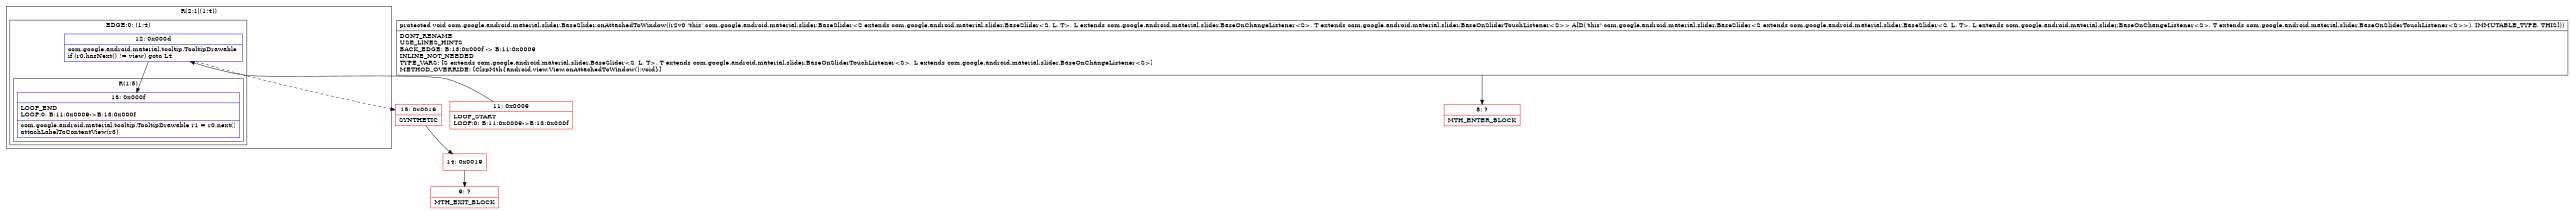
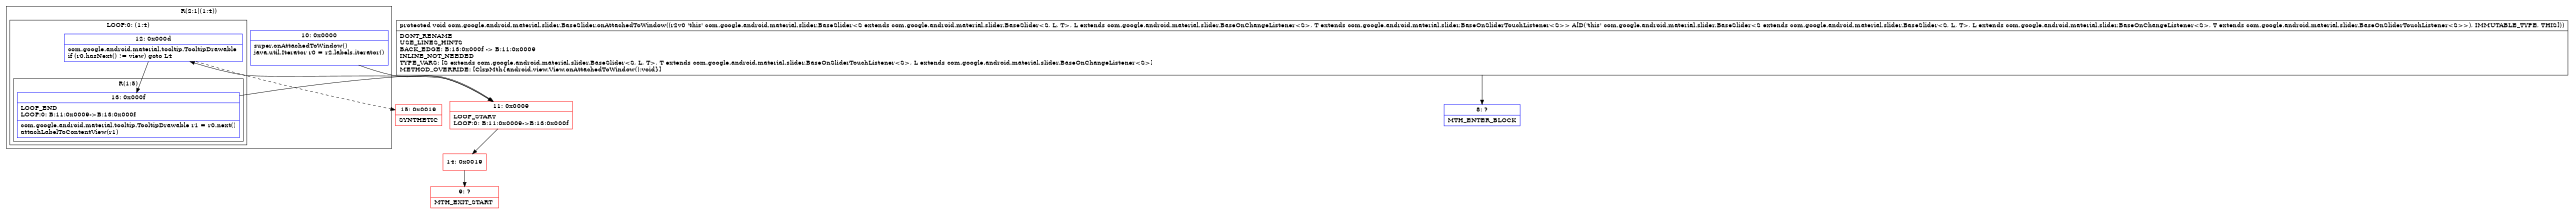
(128, 25) -> (128, 25)
none -> (319, 48)
none -> (367, 79)
(1482, 115) -> (1482, 115)
(70, 132) -> (70, 132)
(437, 139) -> (487, 140)
(465, 202) -> (464, 202)
